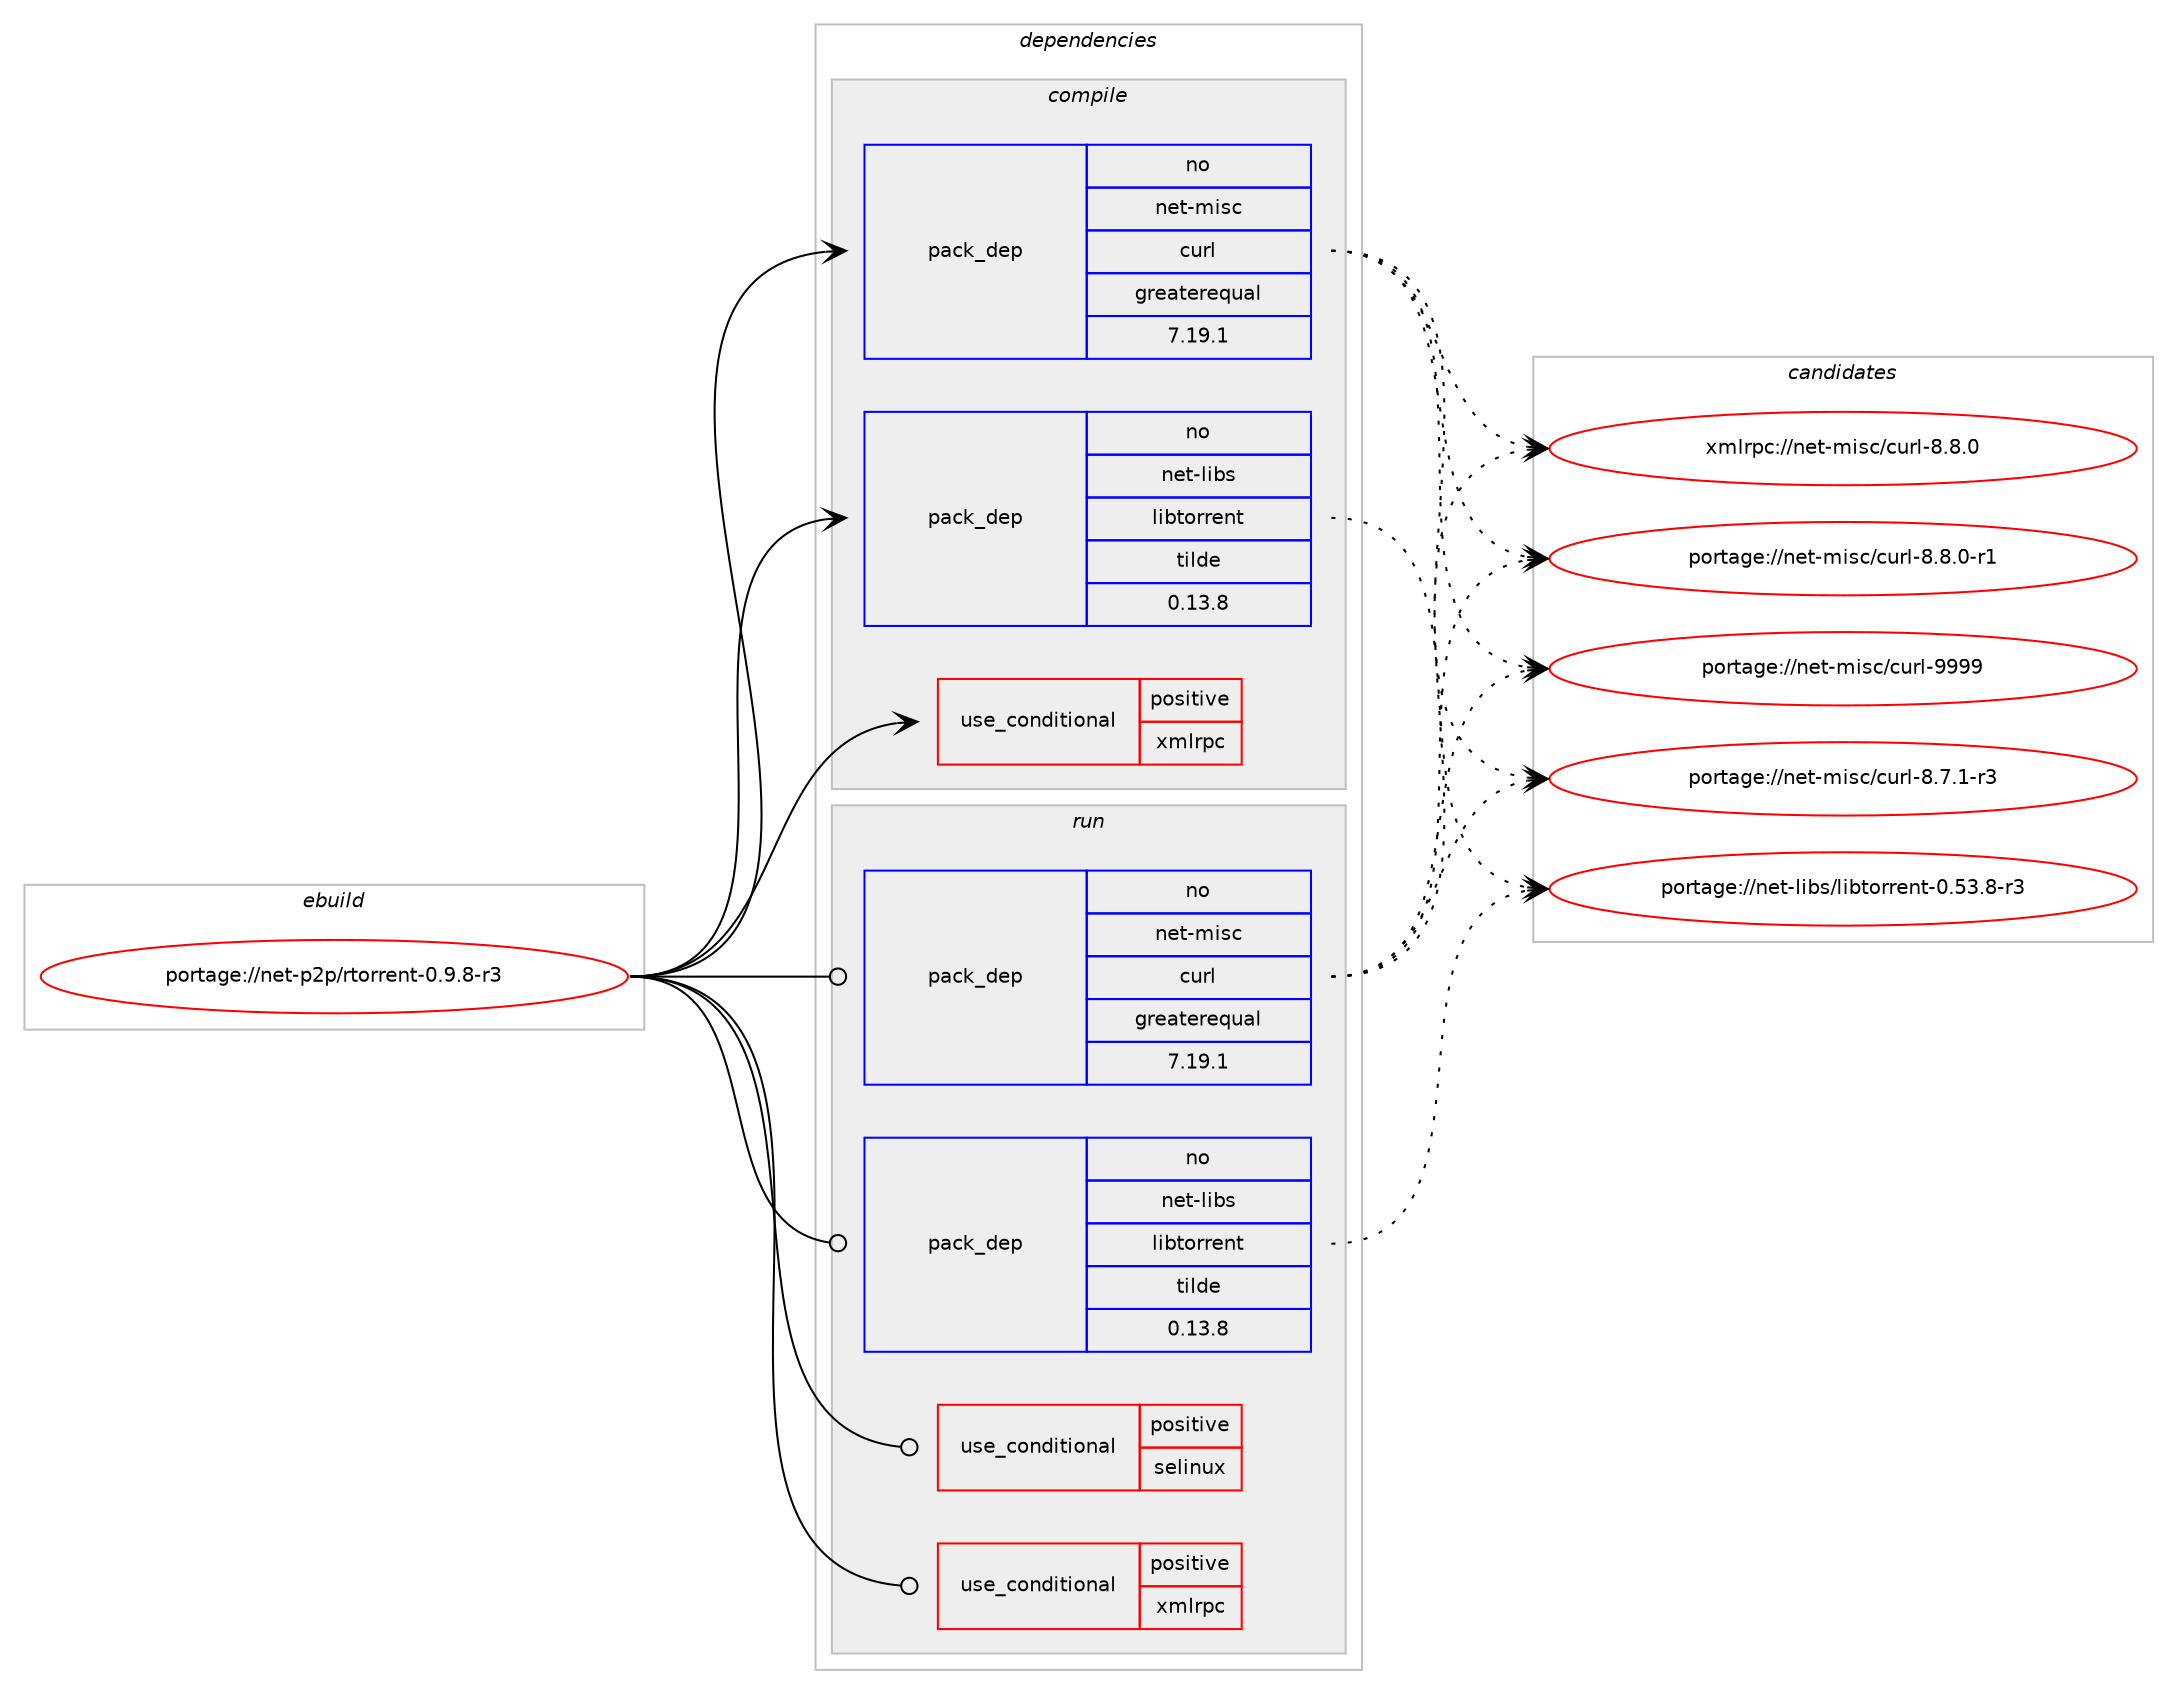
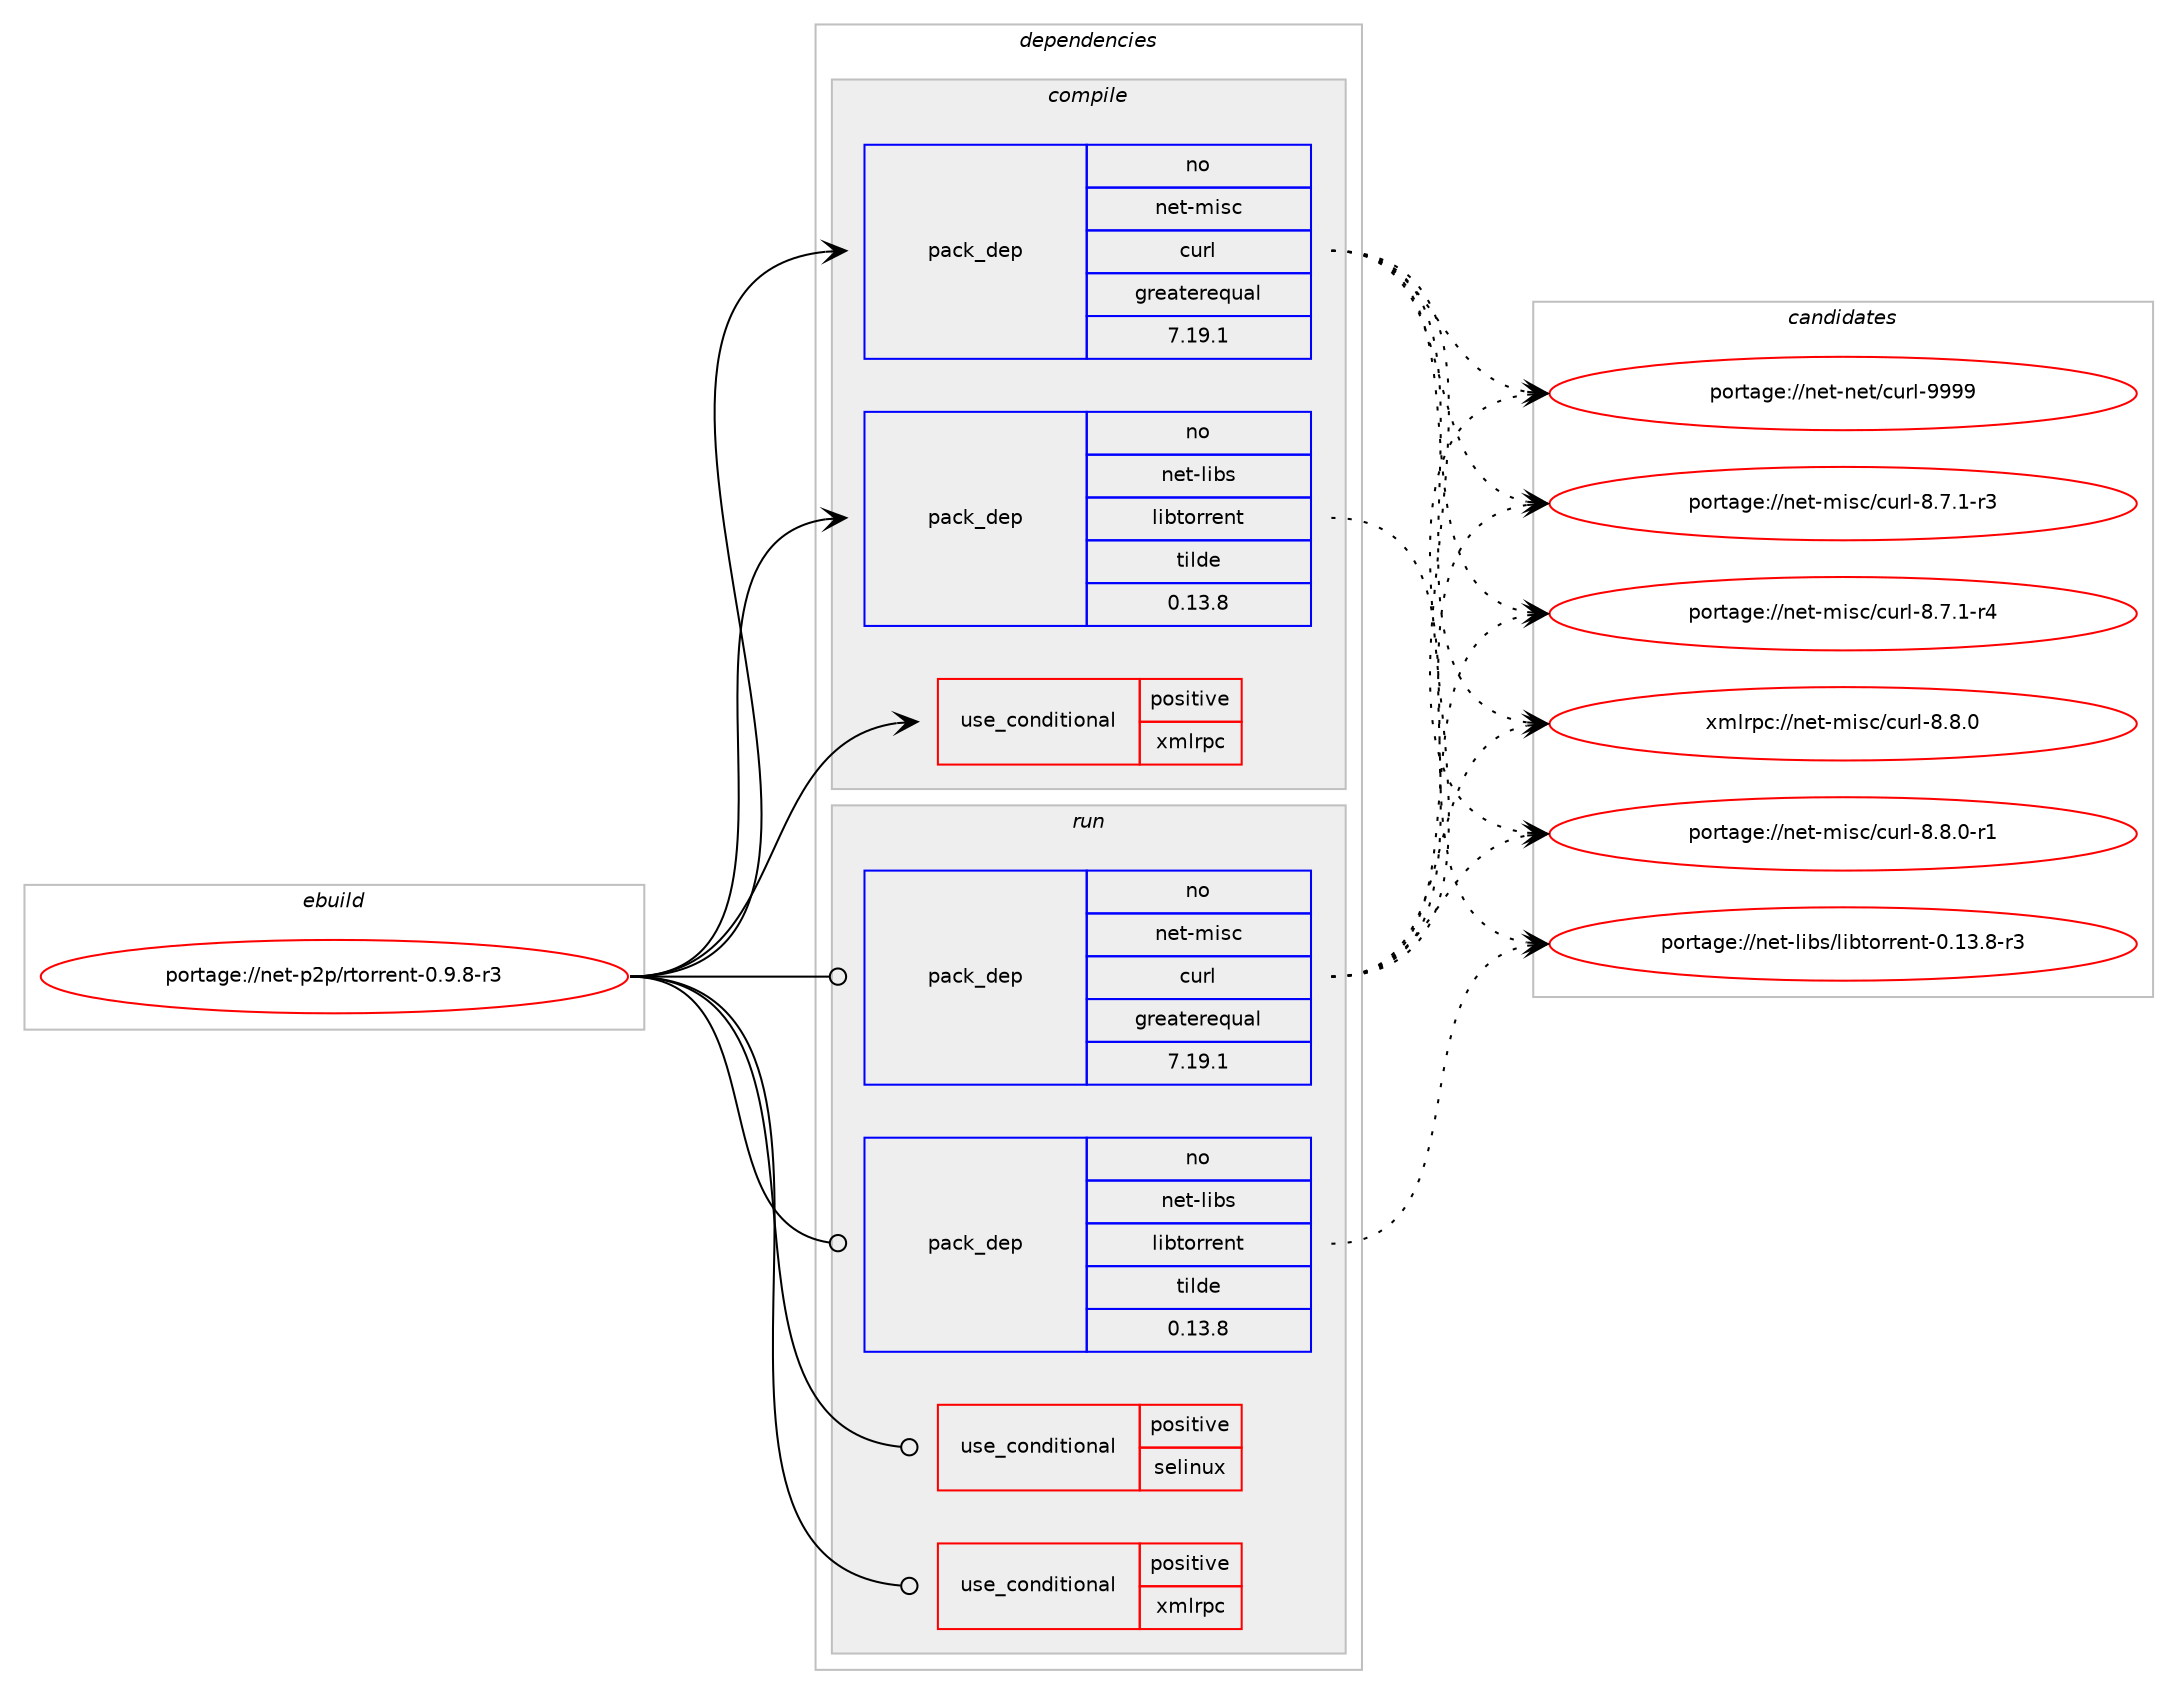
none -> (1843, 614)
(1843, 669) -> (1843, 394)
(1843, 889) -> (1843, 944)
